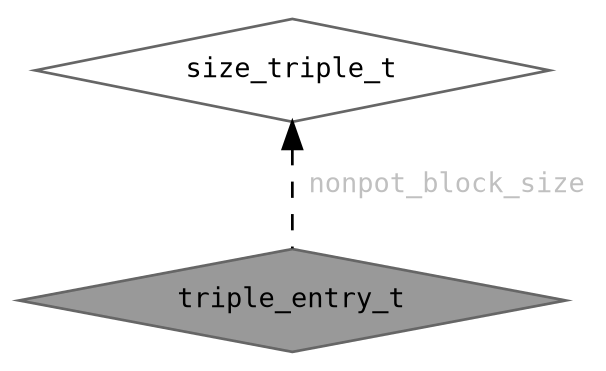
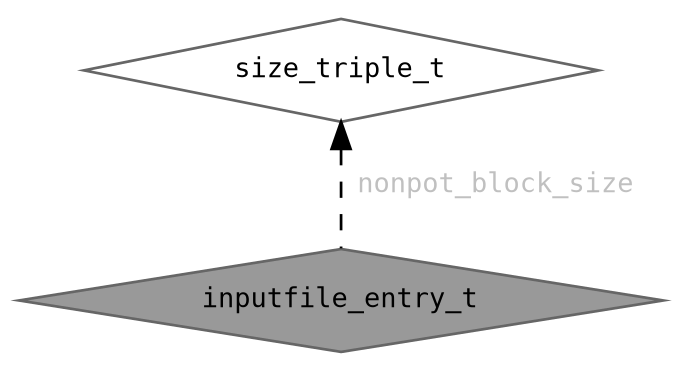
(292, 300) -> (341, 300)
